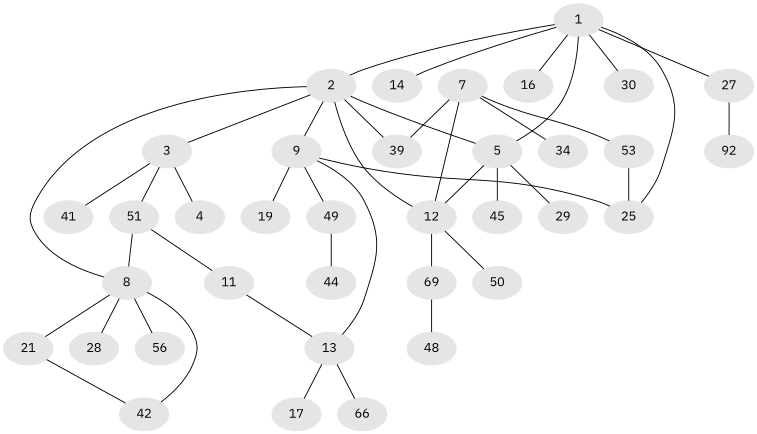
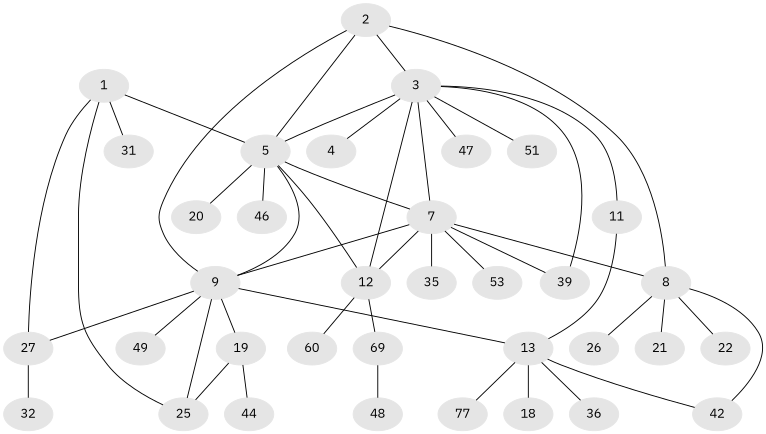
(451, 45) -> none
(397, 86) -> none
(528, 86) -> none
(629, 86) -> (129, 151)
none -> (340, 117)
(364, 119) -> (564, 135)
none -> (424, 151)
(563, 151) -> (432, 283)
(729, 151) -> (28, 414)
(359, 161) -> (391, 184)
(629, 184) -> (212, 381)
none -> (347, 187)
(68, 217) -> (466, 151)
(497, 217) -> (262, 217)
(563, 217) -> (196, 217)
none -> (295, 233)
(130, 250) -> (549, 250)
(182, 250) -> (556, 109)
none -> (323, 250)
(331, 250) -> (245, 381)
(497, 283) -> (312, 349)
none -> (122, 316)
(94, 349) -> (725, 349)
(160, 349) -> (594, 349)
(86, 381) -> (620, 386)
(297, 414) -> (463, 414)
(362, 414) -> (594, 414)
none -> (528, 414)
